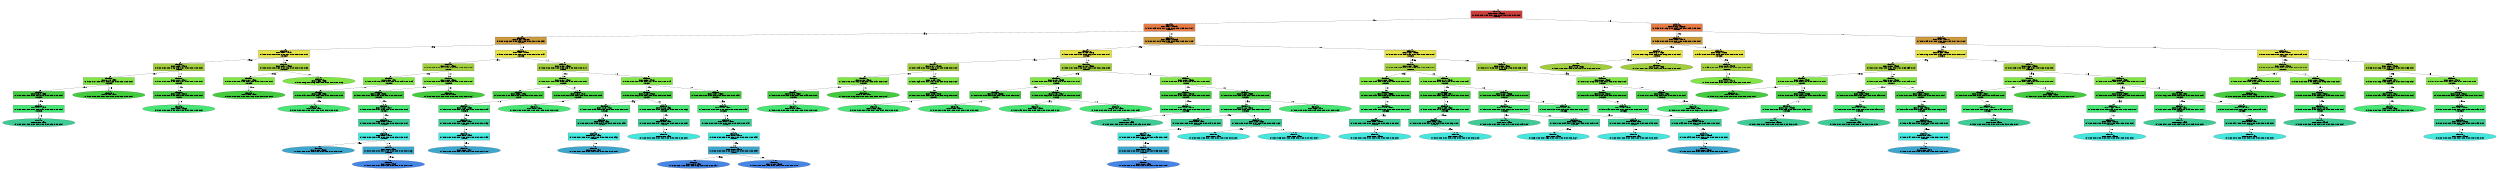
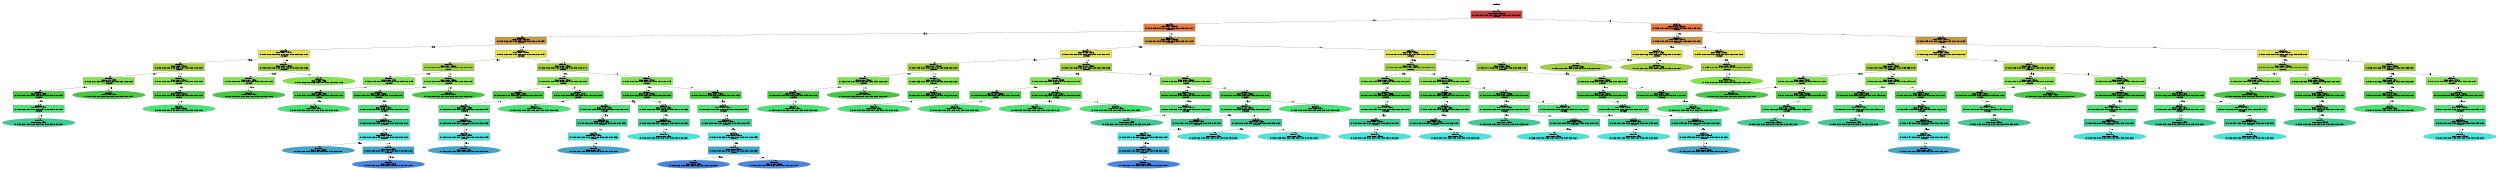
none -> (1496, 5)
